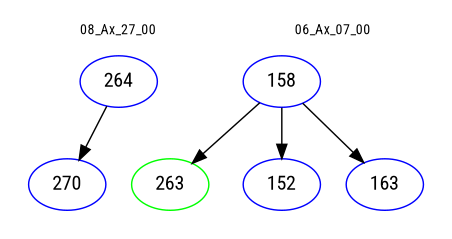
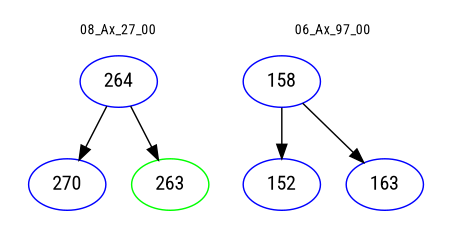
(333, 31) -> (333, 31)
(241, 119) -> (141, 127)
